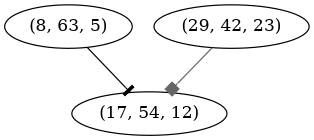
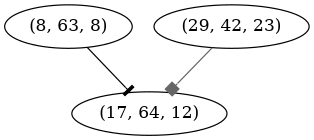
(68, 27) -> (68, 27)
(149, 114) -> (149, 114)
